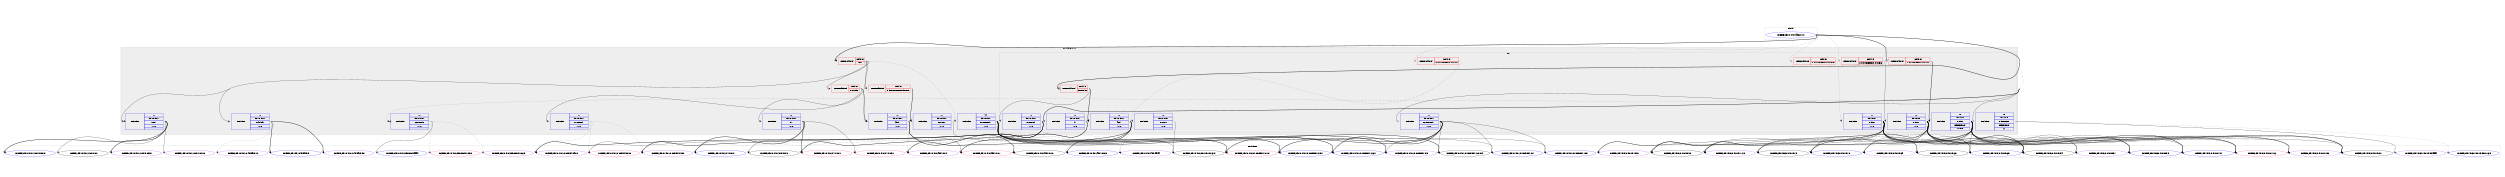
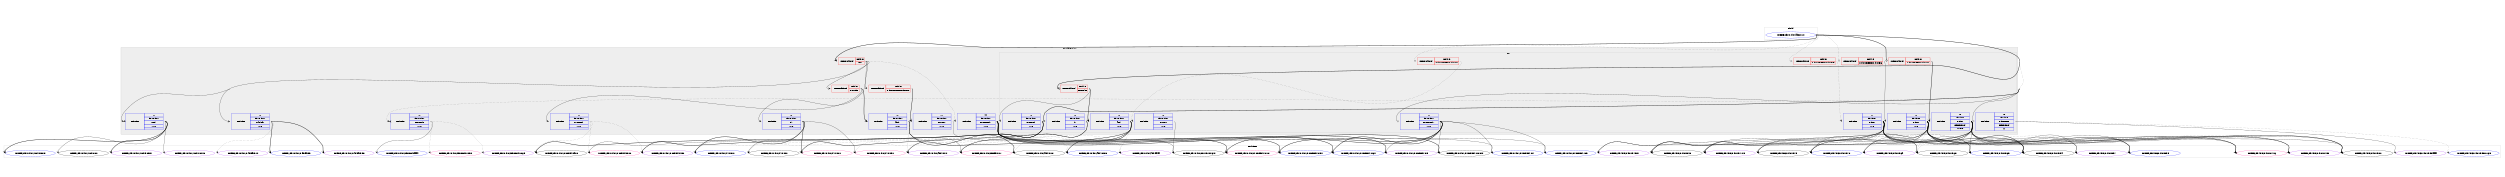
(296, 153) -> (296, 153)
(562, 153) -> (562, 153)
(774, 153) -> (774, 153)
(987, 153) -> (987, 153)
(2209, 153) -> none
